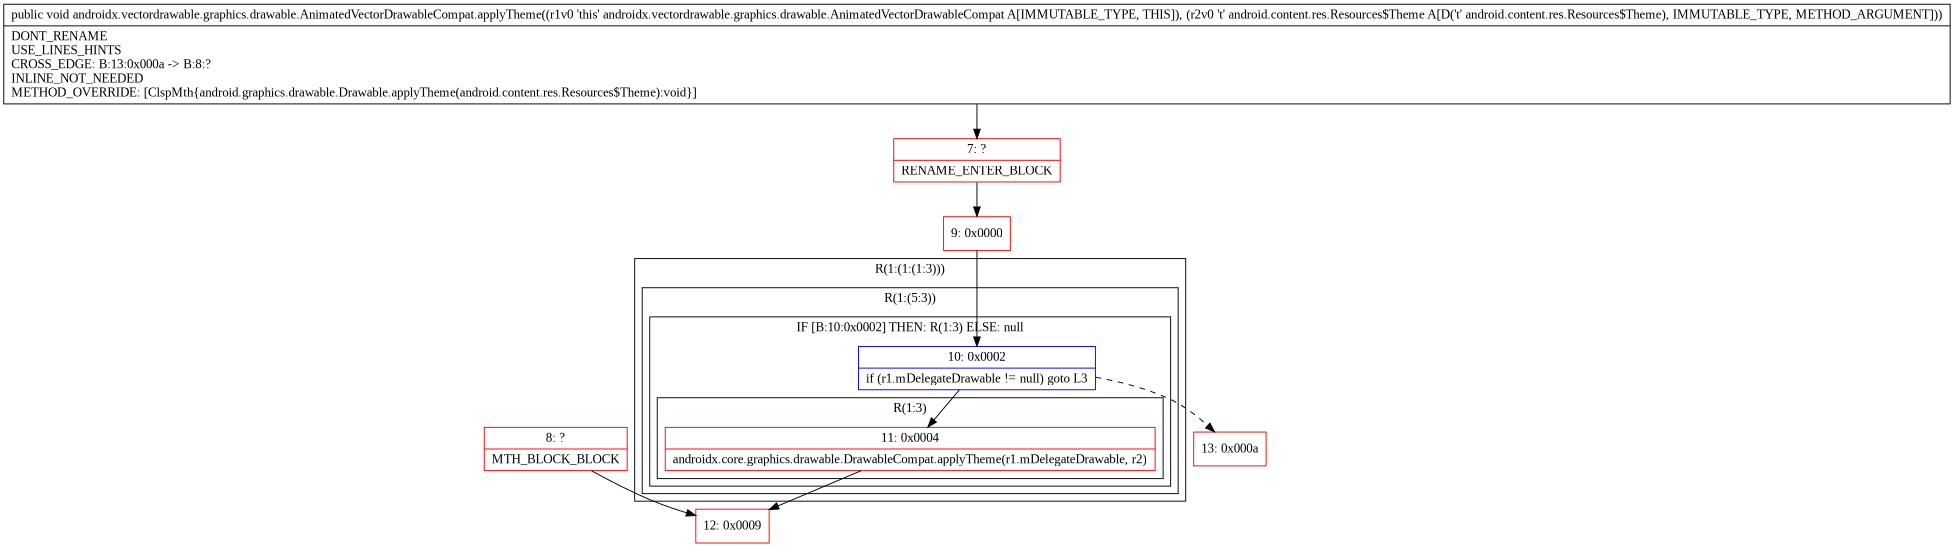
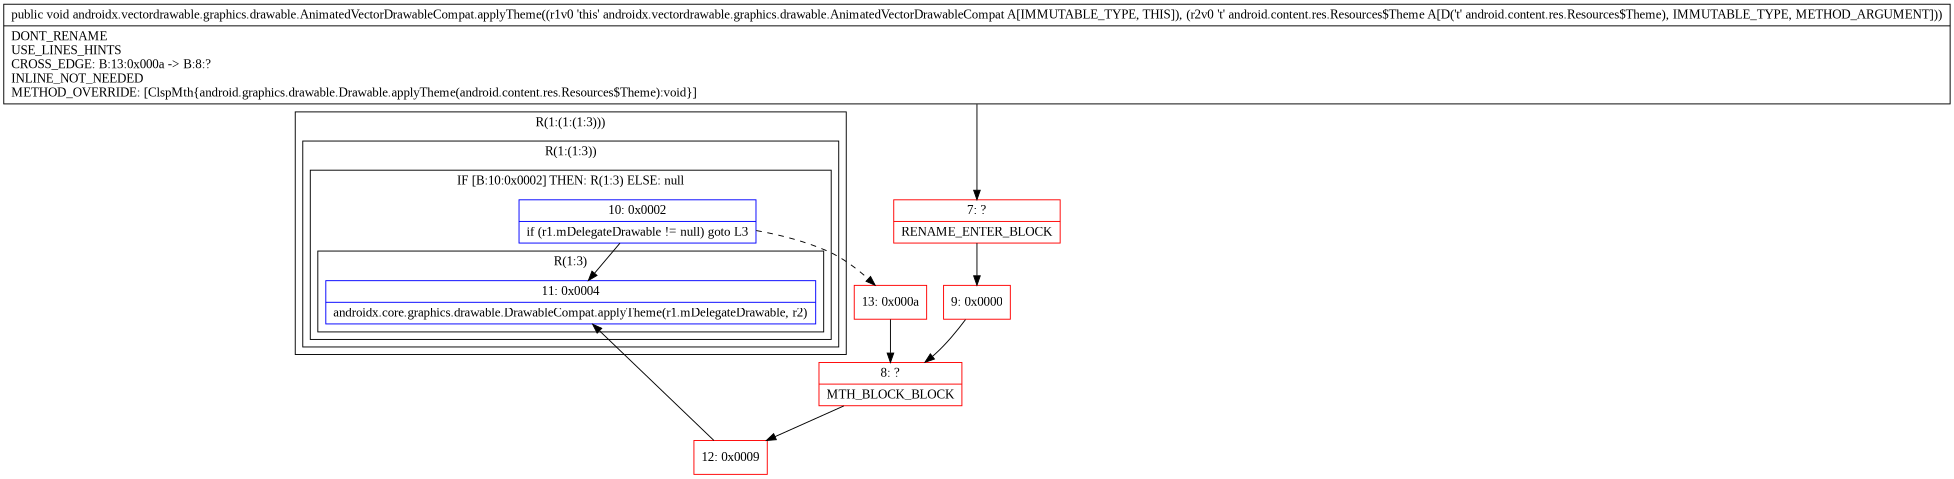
(977, 294) -> (950, 339)
(910, 299) -> (571, 152)
none -> (890, 336)
(910, 449) -> (571, 302)
(820, 488) -> (657, 386)
